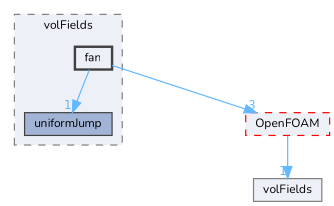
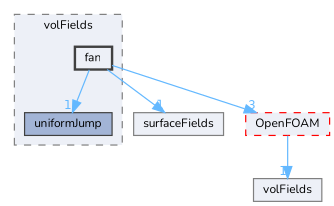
none -> (179, 124)
